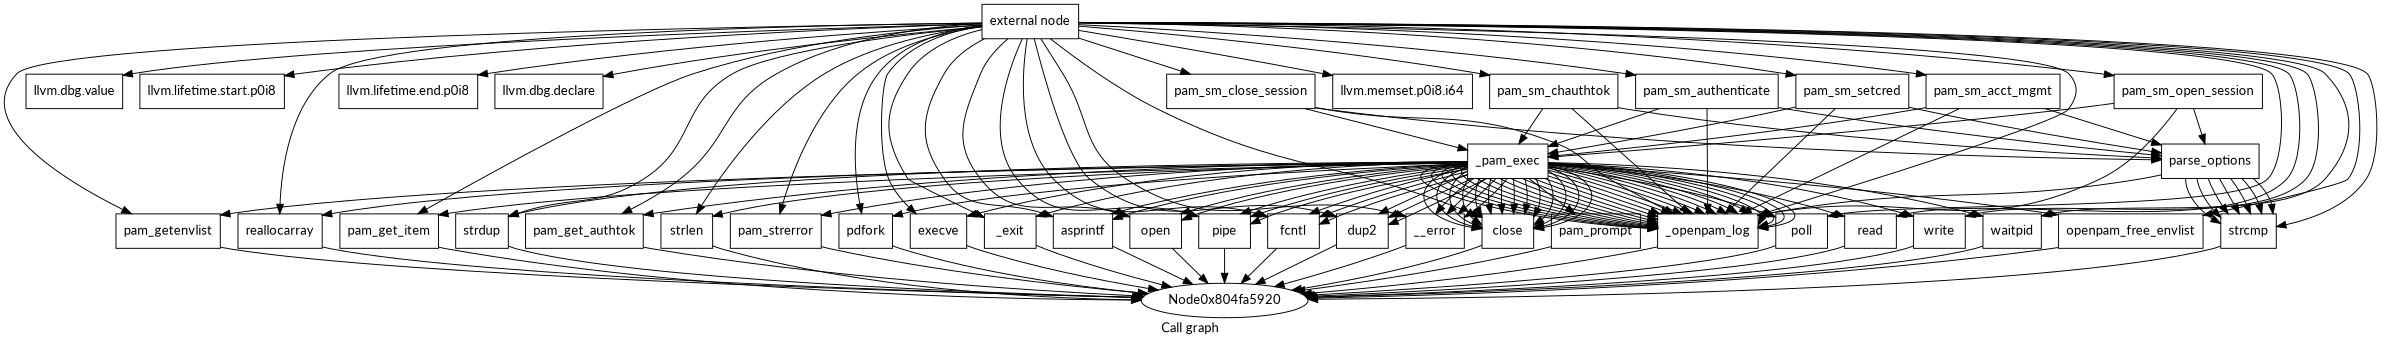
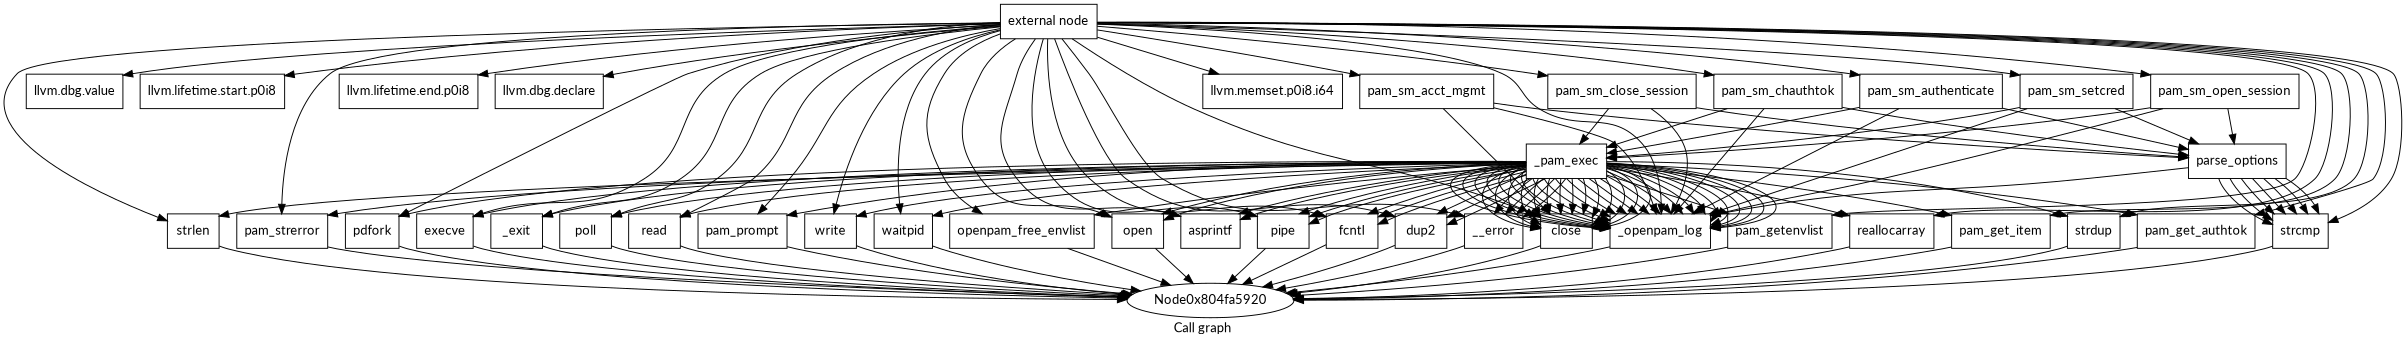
none -> (858, 85)
(1742, 135) -> (1491, 155)
(1148, 263) -> none
